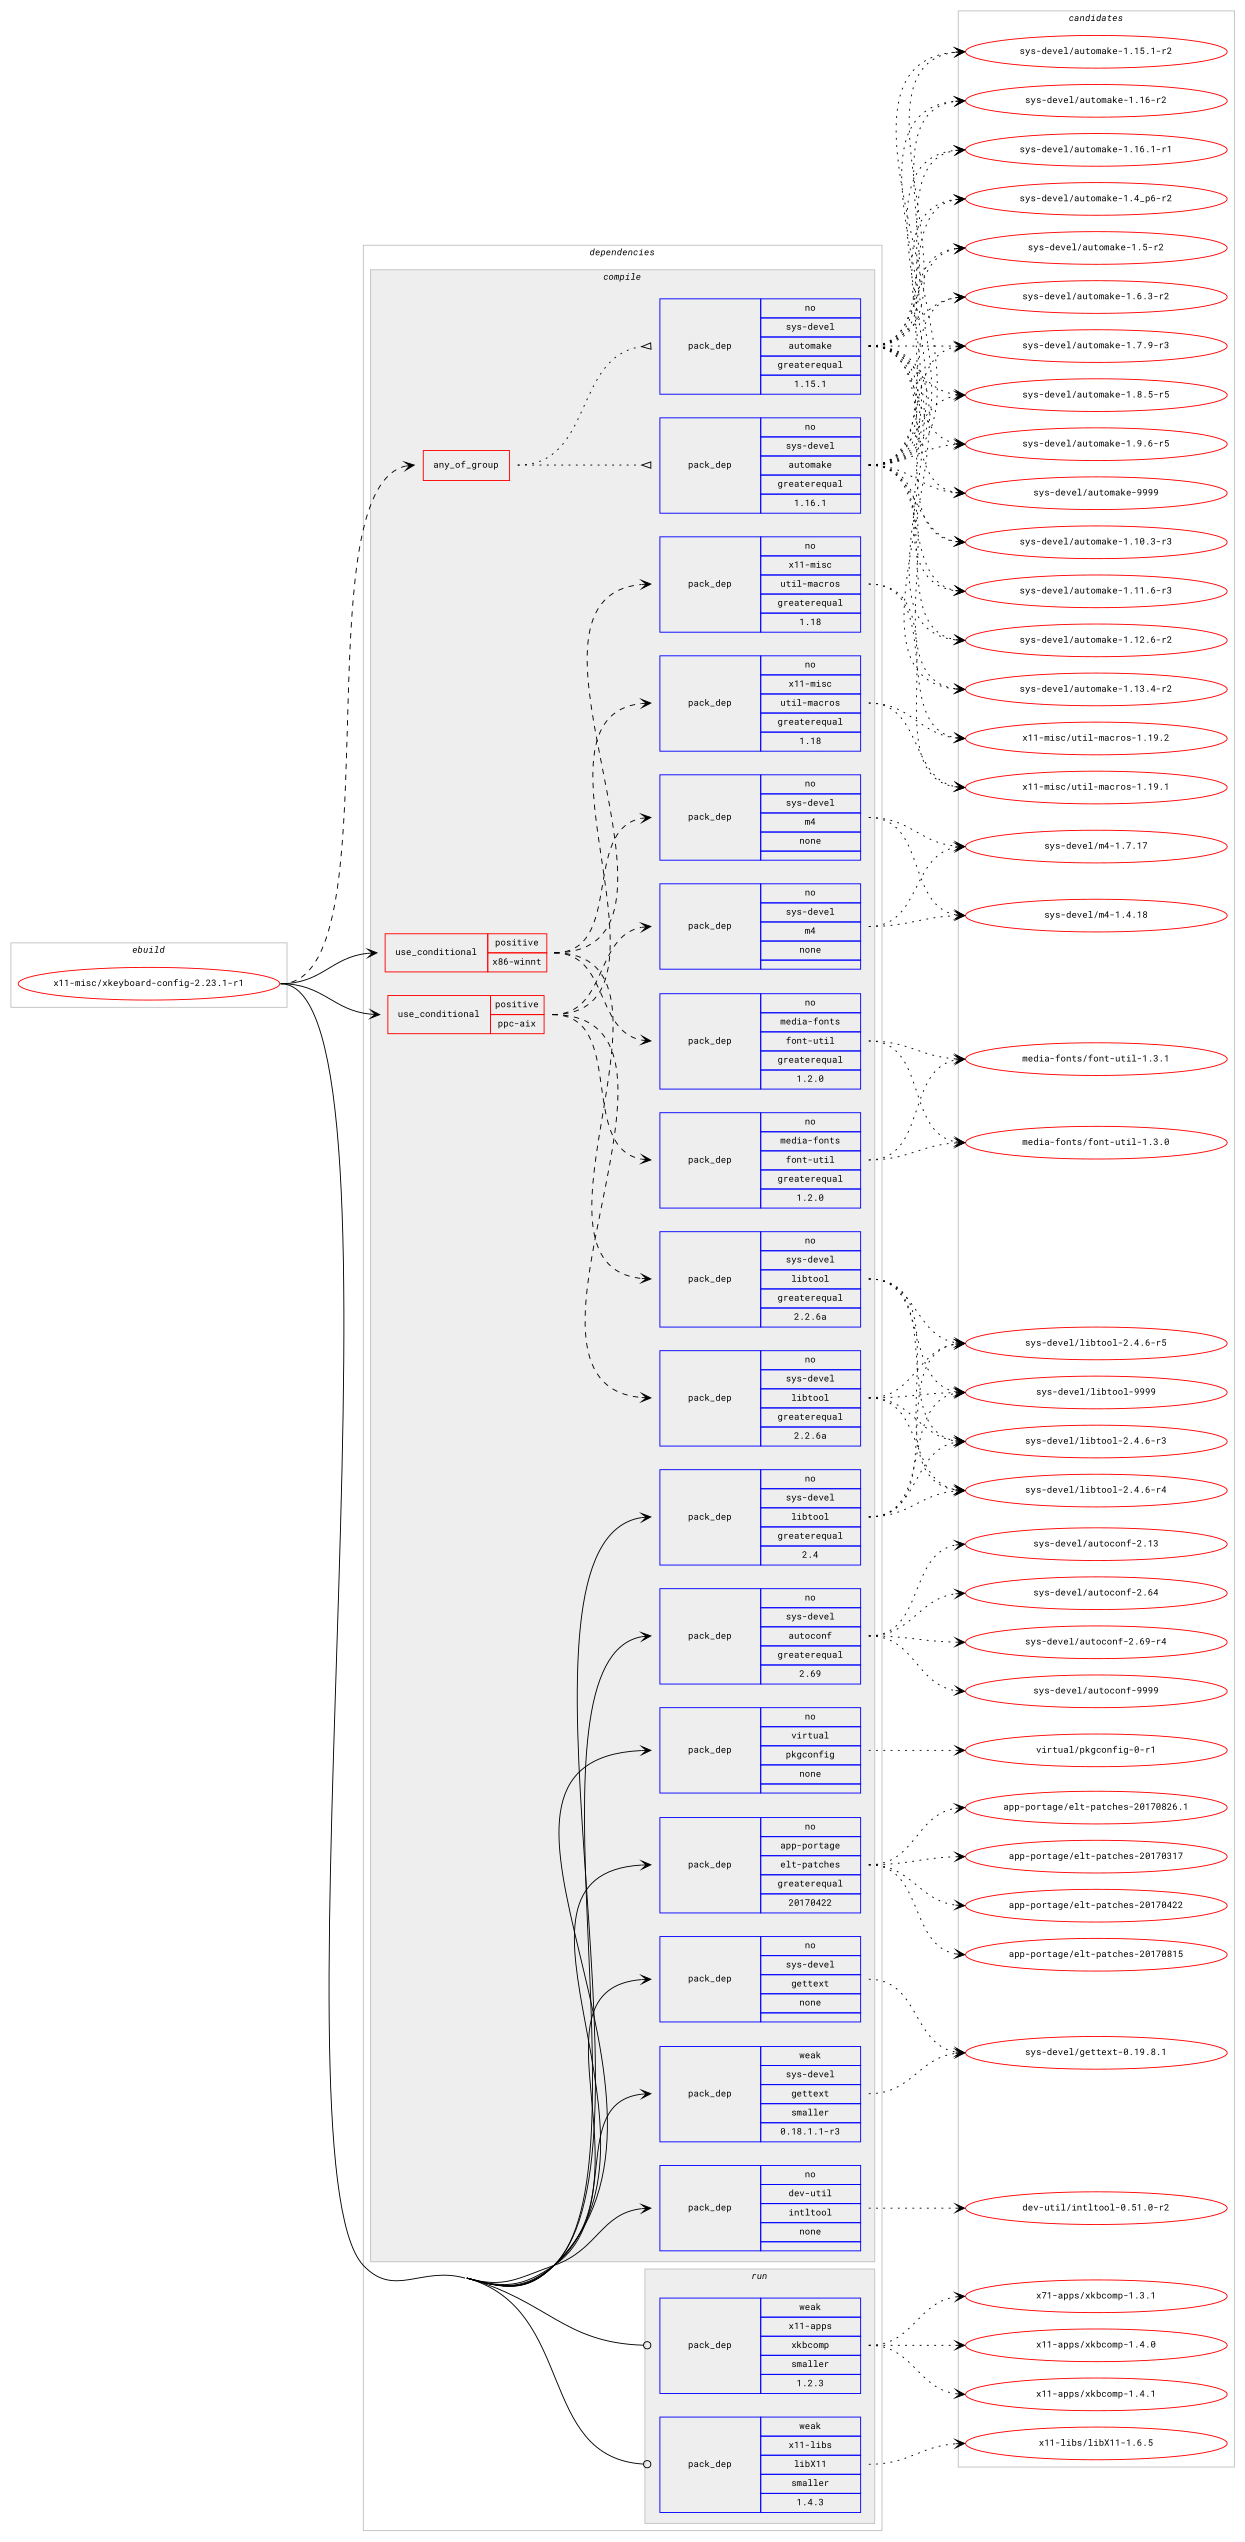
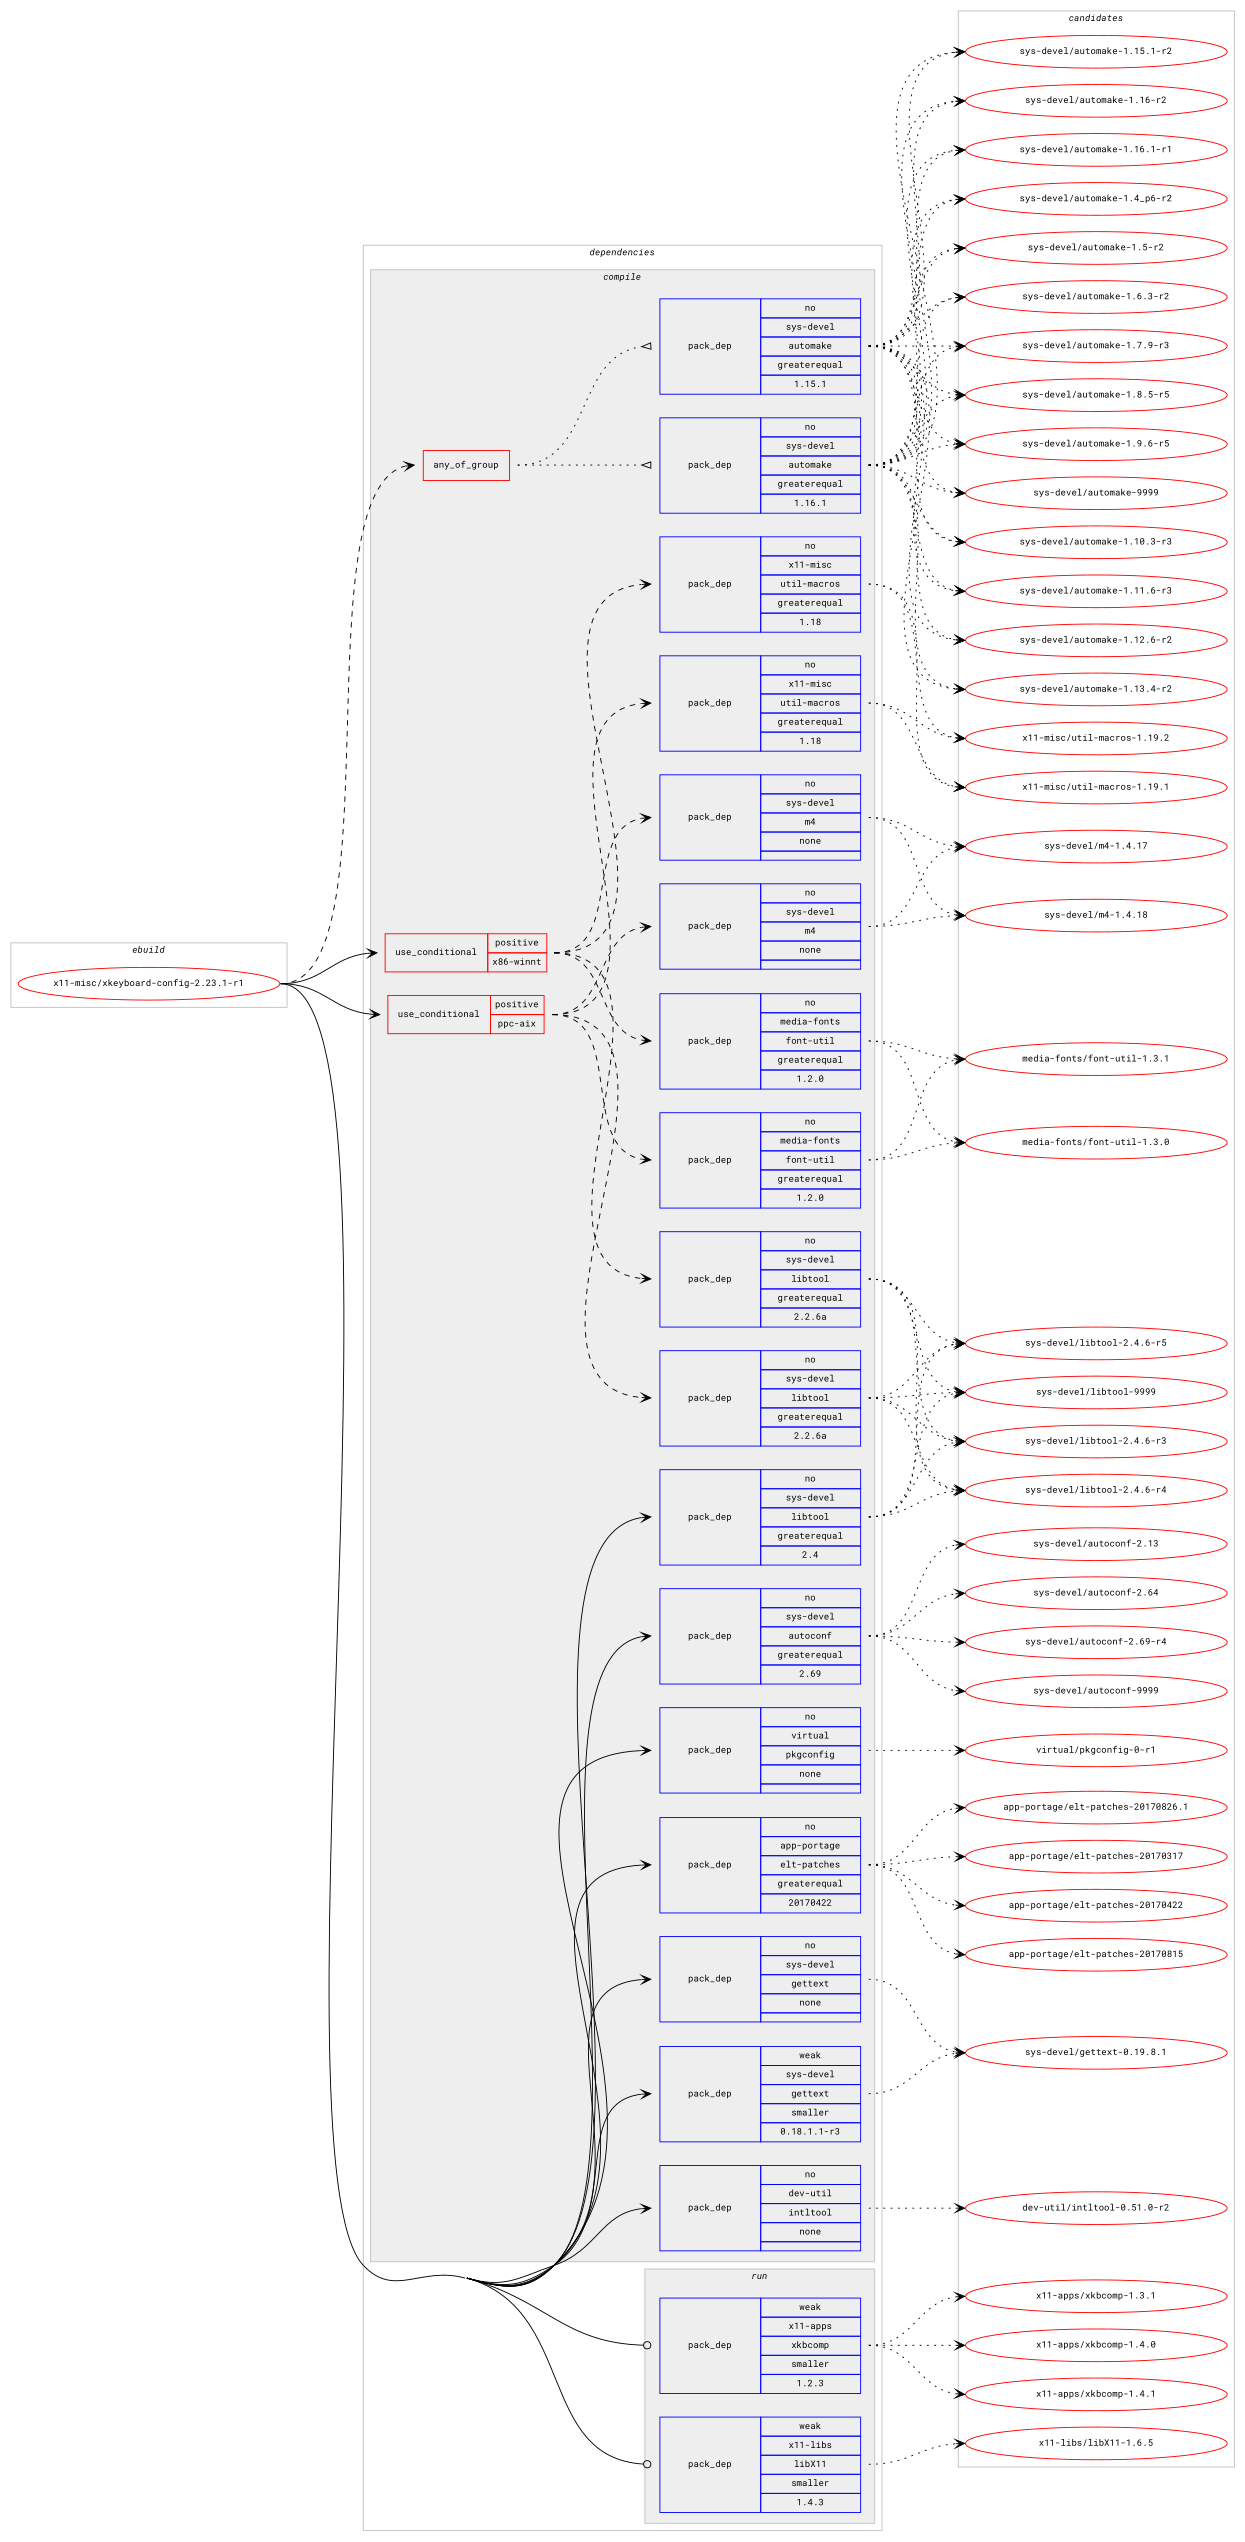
(1096, 847) -> (1096, 847)
(1096, 2296) -> (1096, 2296)
